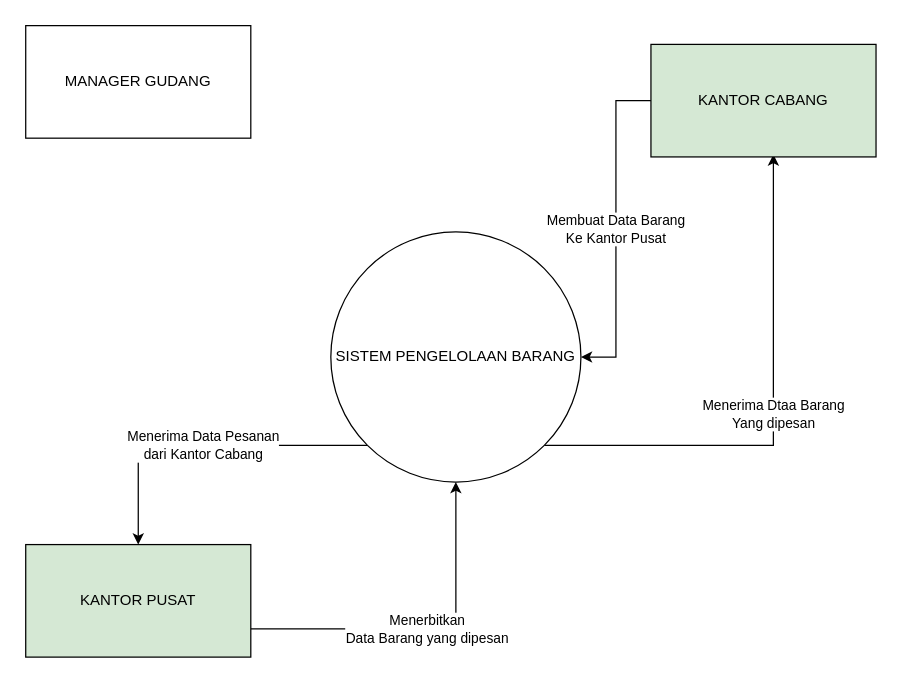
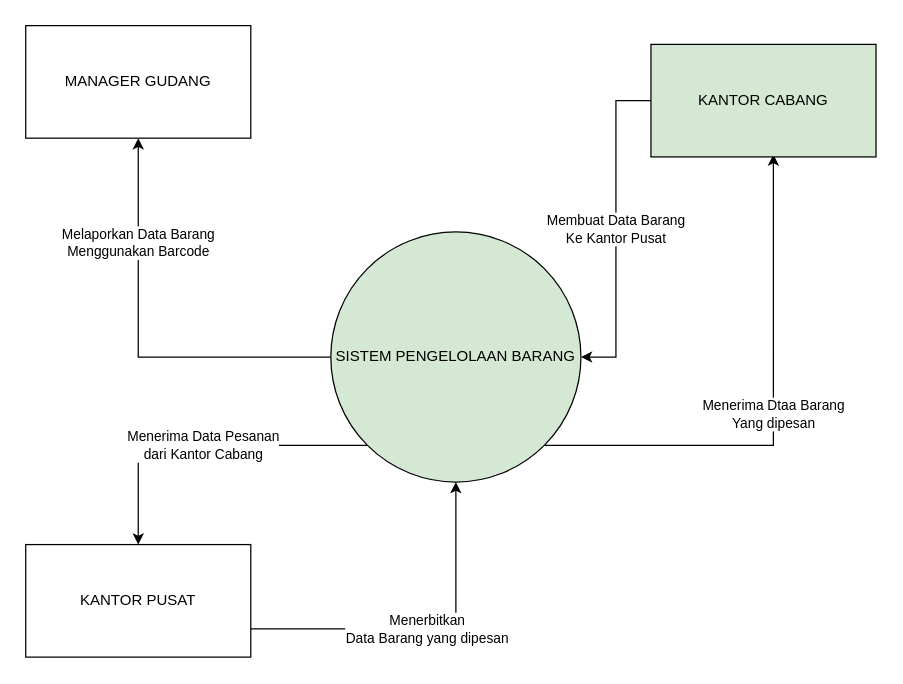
none -> (138, 348)
(456, 357) -> (456, 357)
(138, 601) -> (138, 601)
